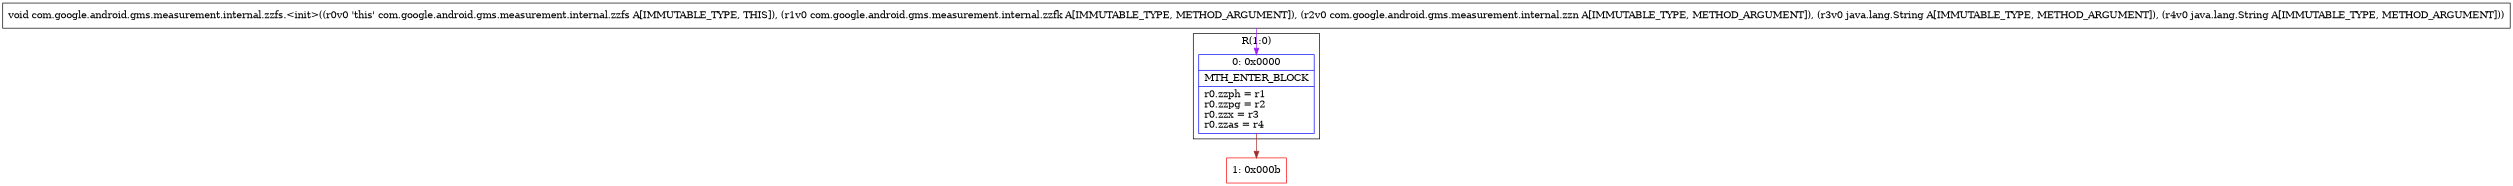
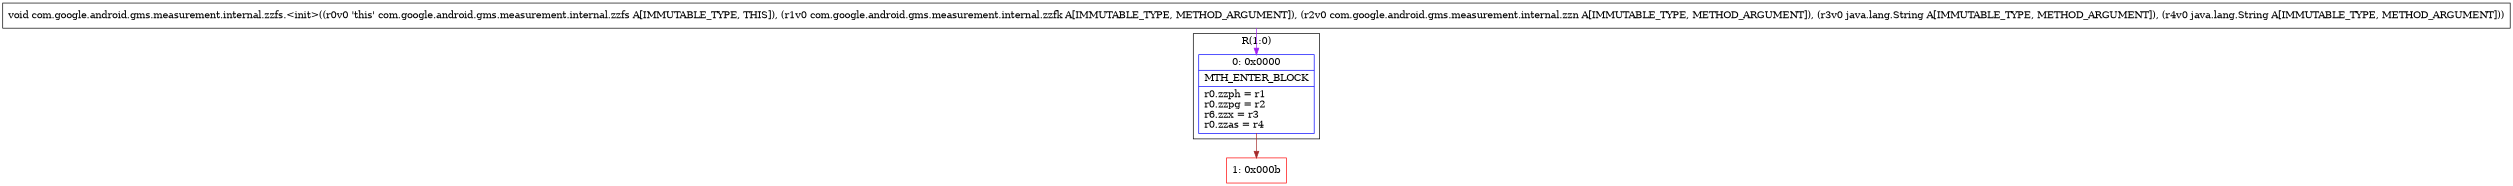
(1232, 115) -> (1232, 115)
